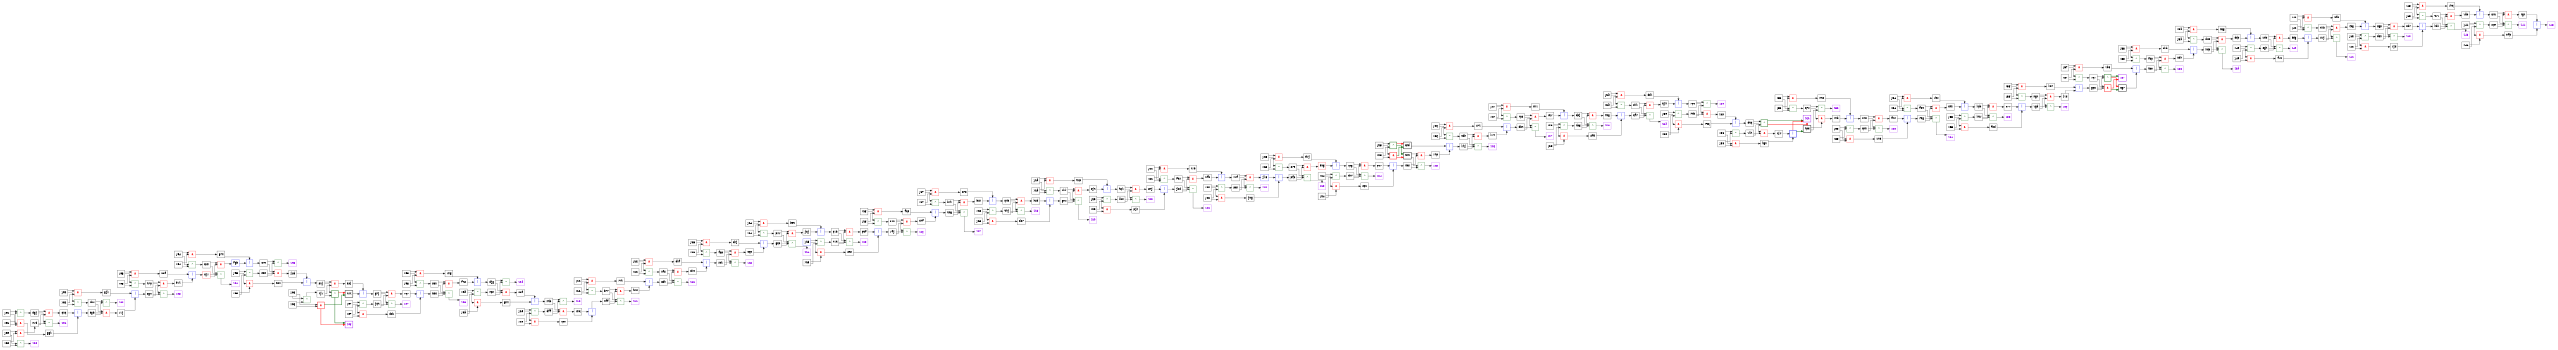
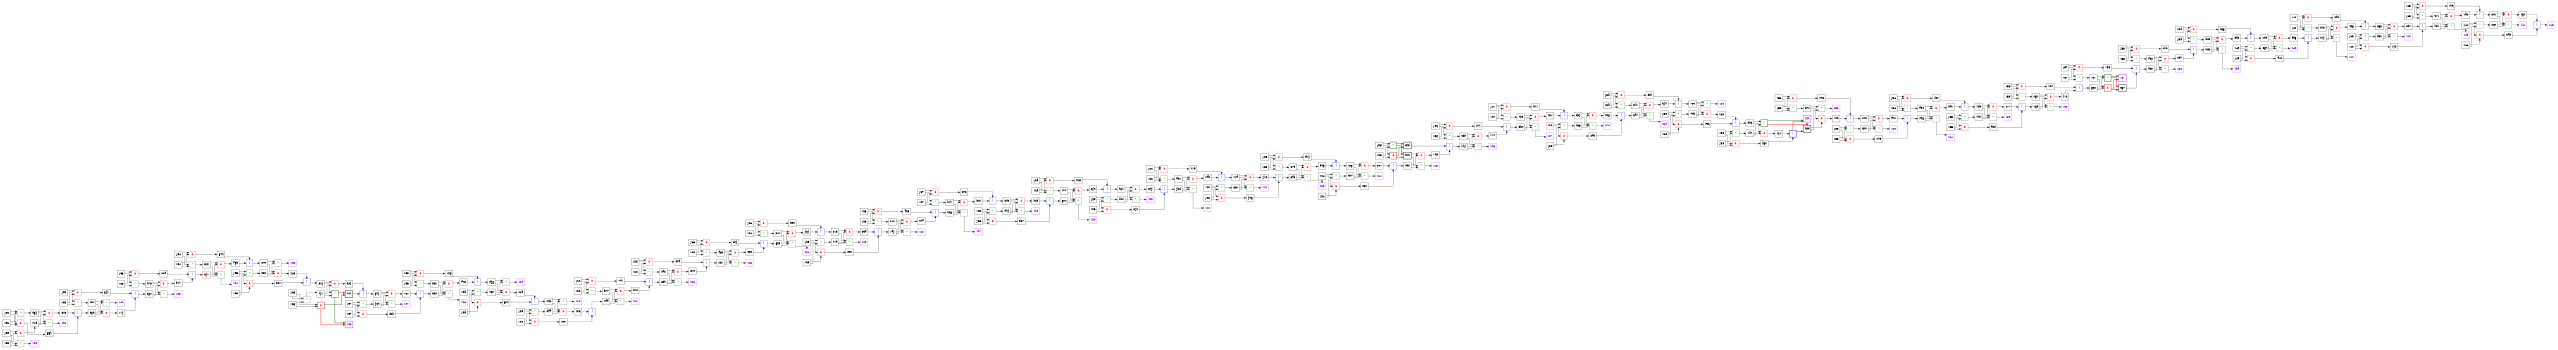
(1550, 126) -> (1550, 126)
(1322, 166) -> (1322, 166)
(1265, 178) -> (1265, 178)
(807, 242) -> (807, 242)
